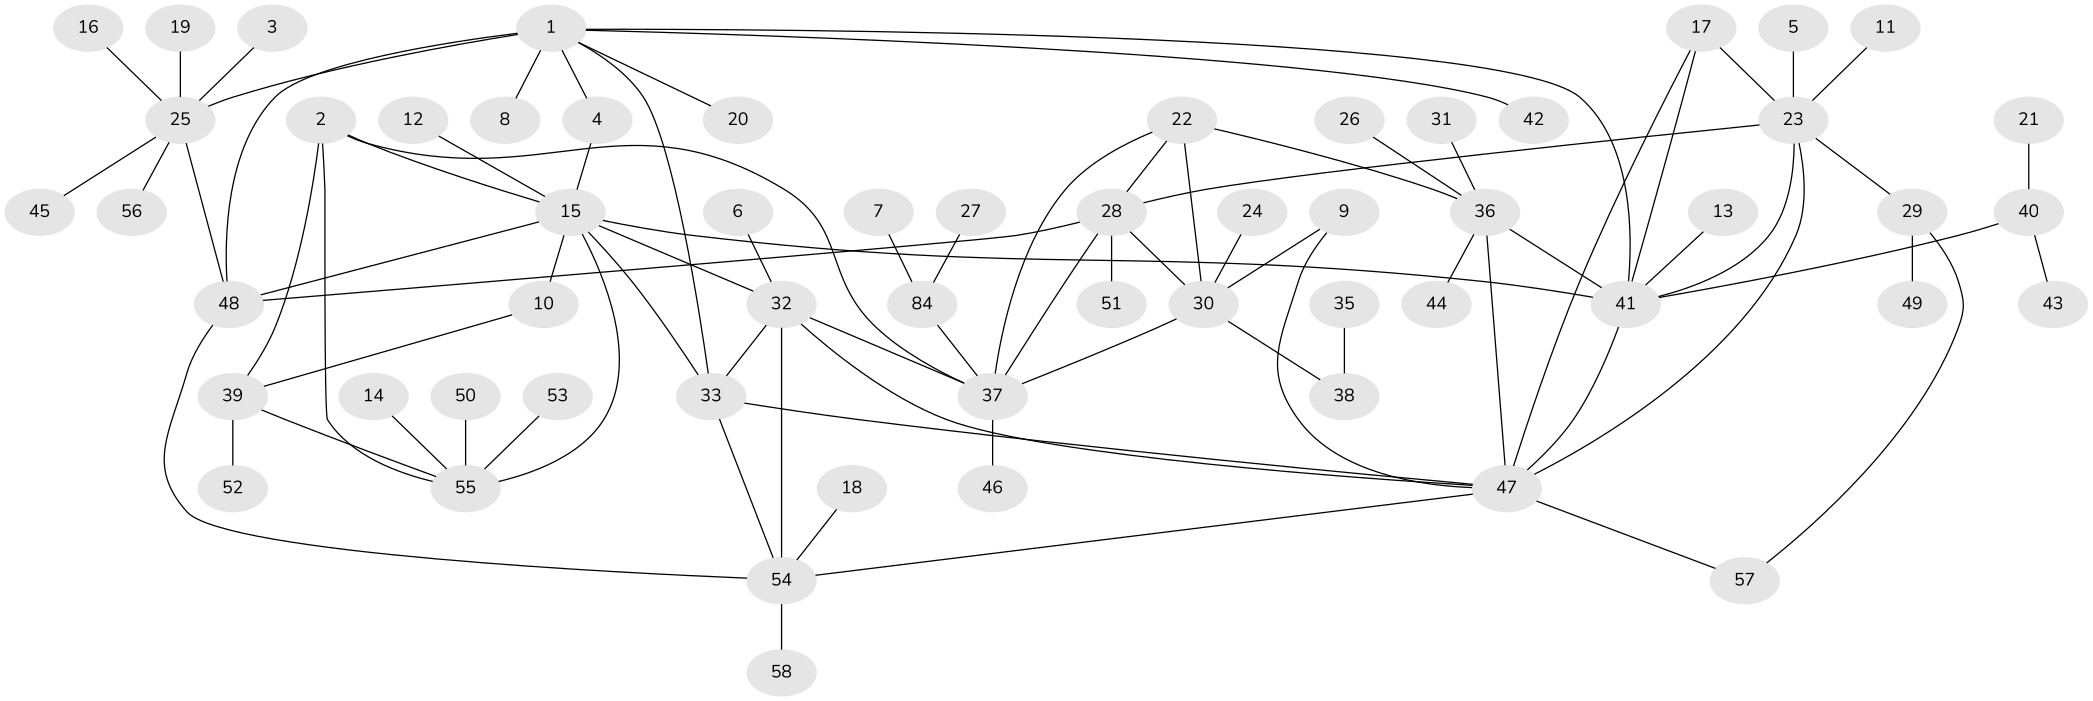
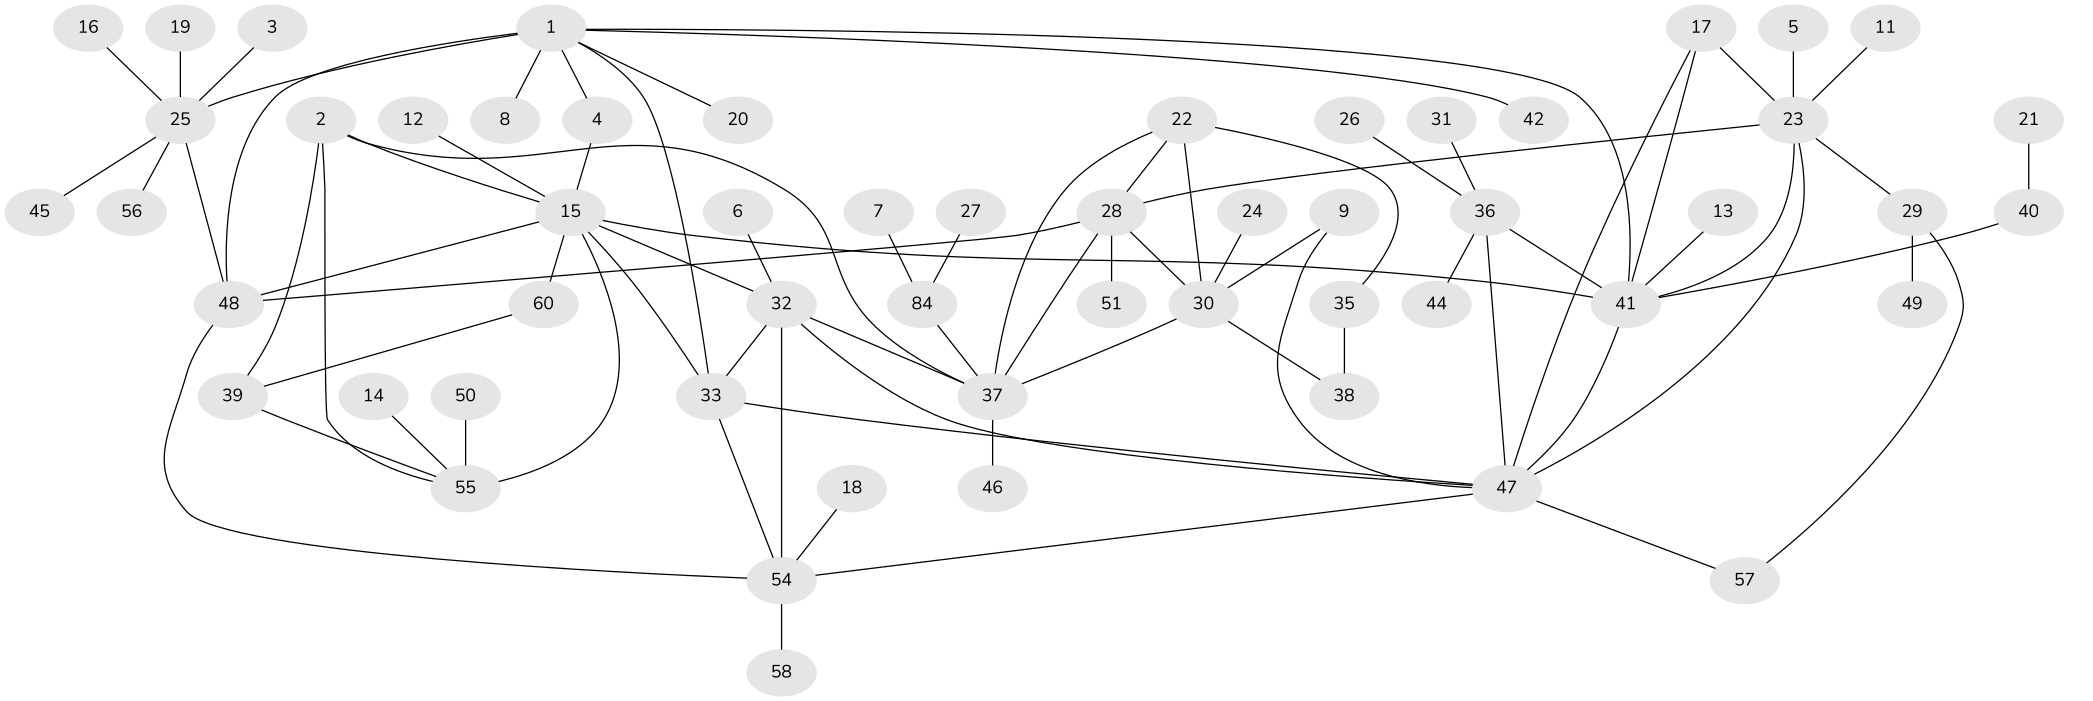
(1337, 160) -> (1343, 161)
(544, 304) -> (544, 304)
(2053, 304) -> none
(558, 397) -> none
(233, 489) -> none
